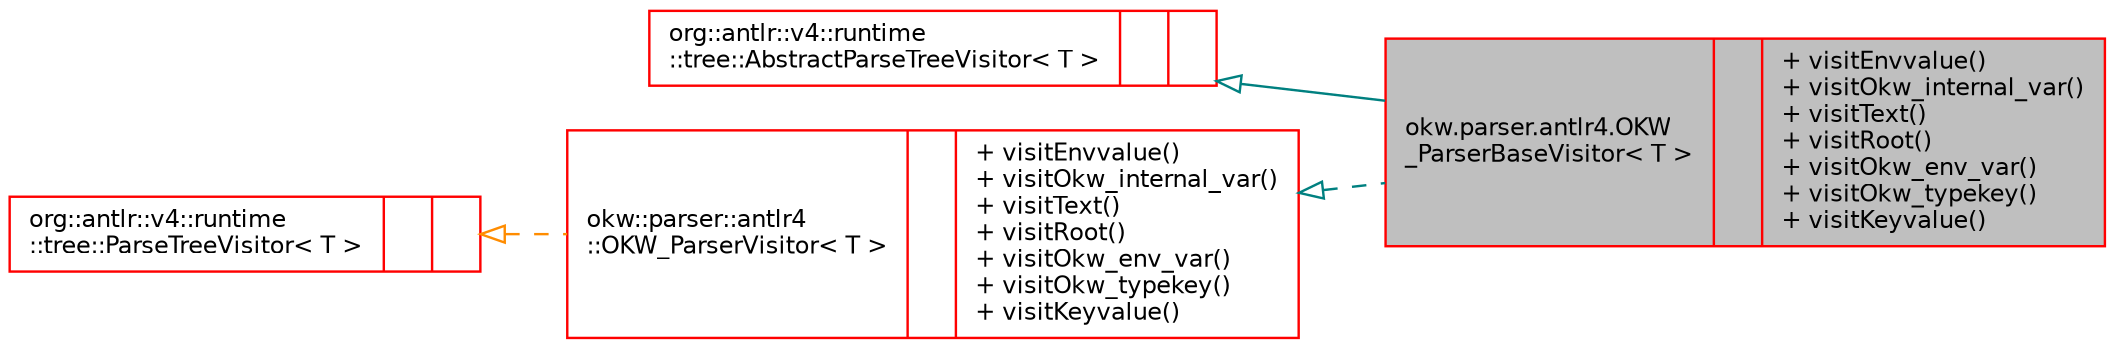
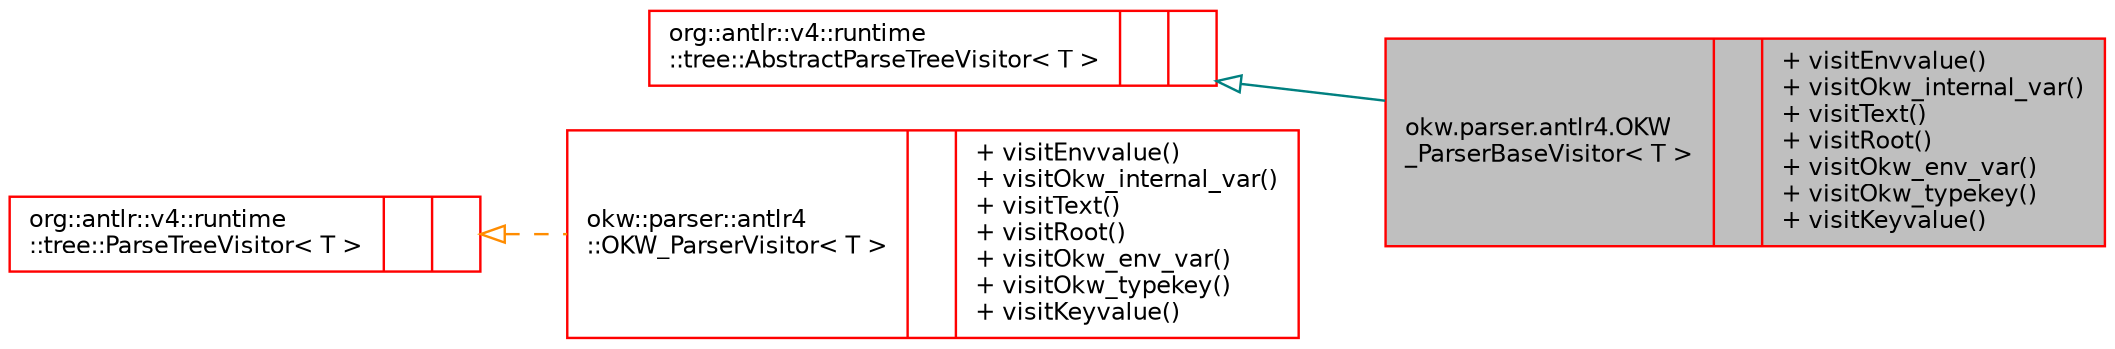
(1354, 187) -> none
